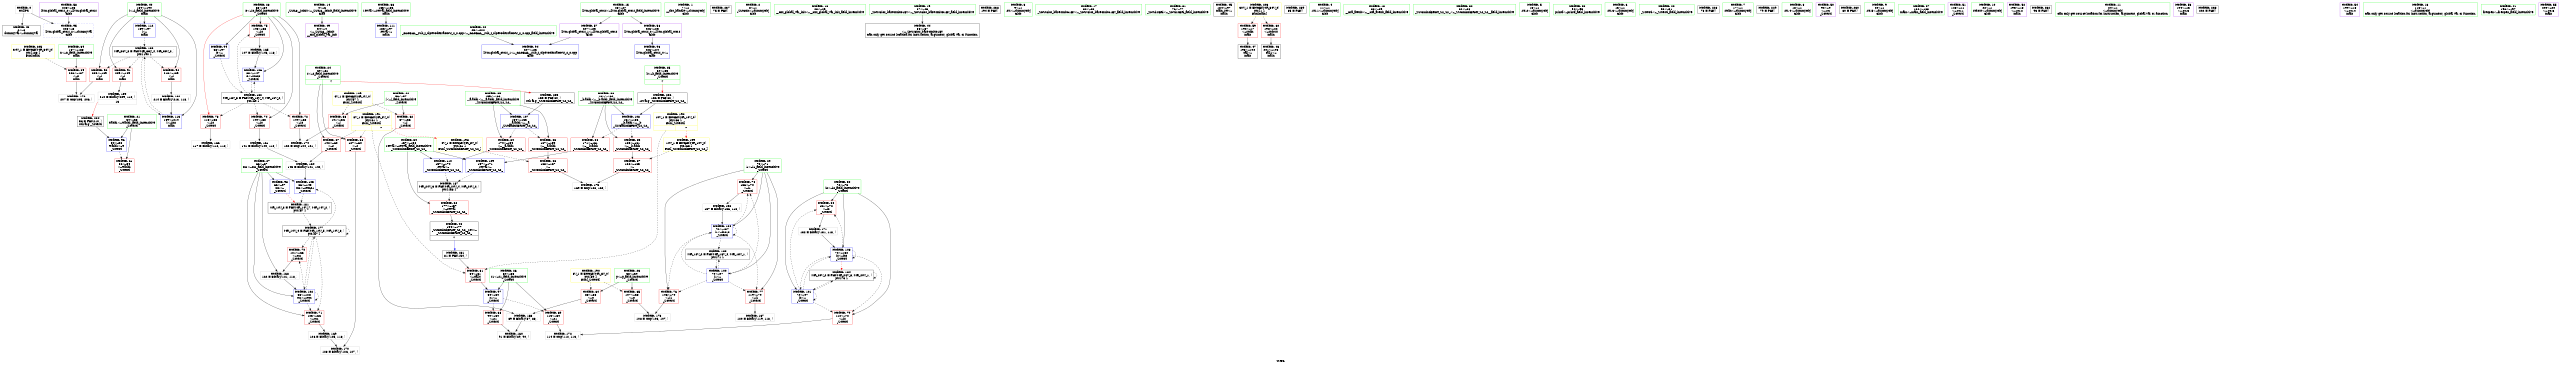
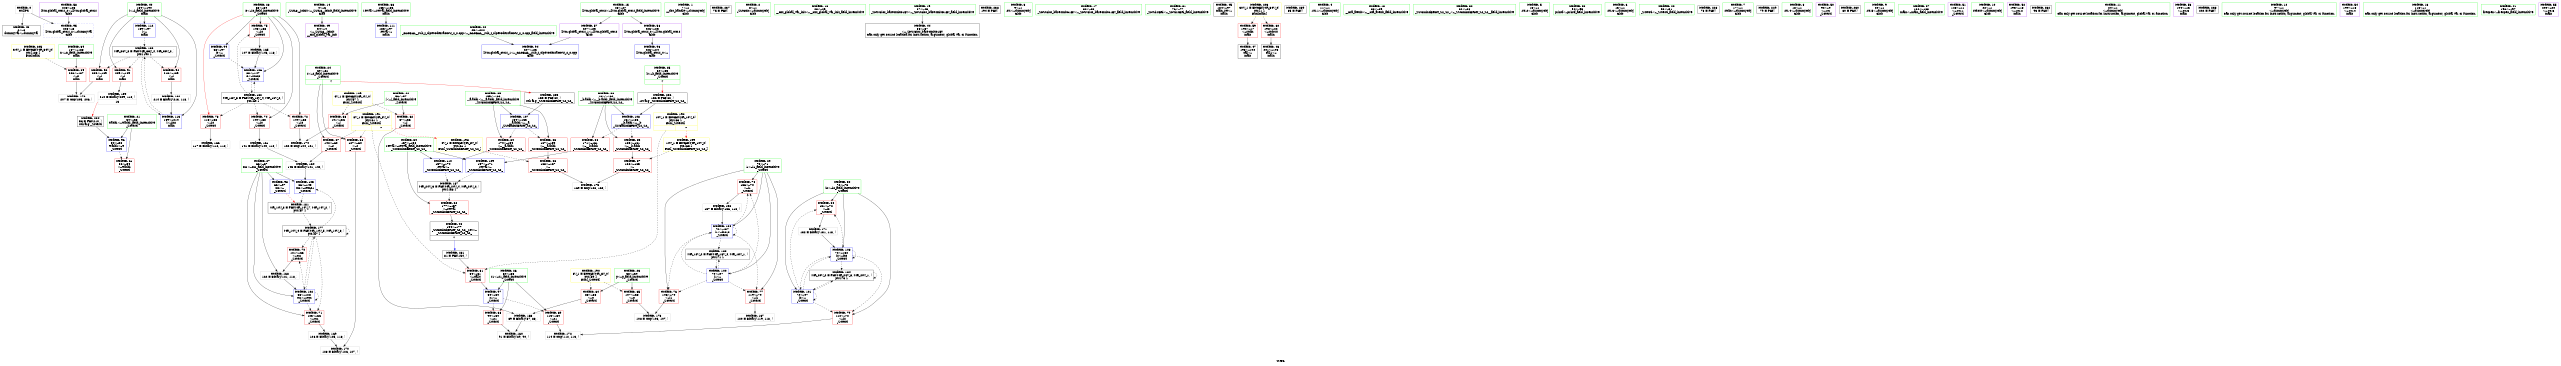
none -> (2279, 10)
(227, 77) -> (235, 63)
(842, 265) -> (842, 265)
